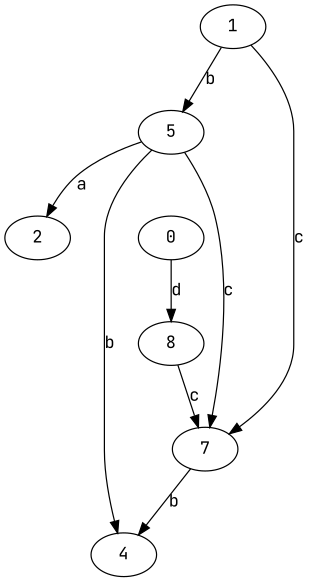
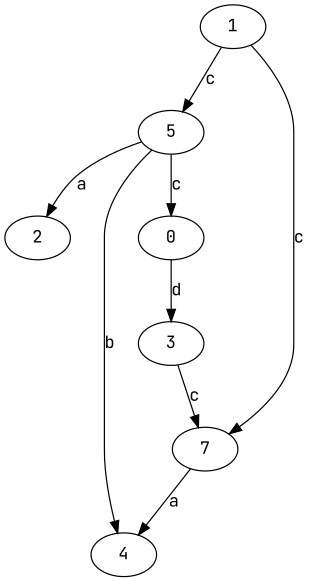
(211, 80) -> (211, 80)
(223, 280) -> (171, 179)
(171, 344) -> (171, 344)
(174, 502) -> (174, 502)
